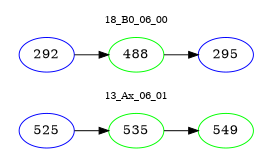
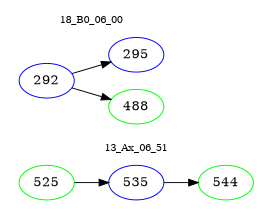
(176, 55) -> (87, 69)
(136, 97) -> (136, 148)
(47, 131) -> (47, 183)
(136, 131) -> (136, 183)
(226, 131) -> (226, 183)
